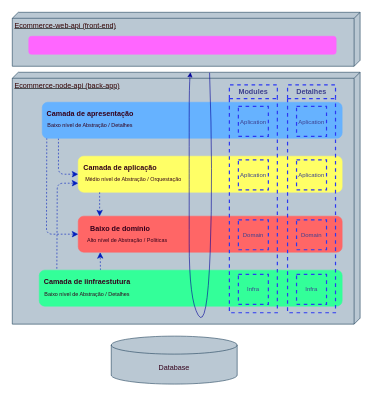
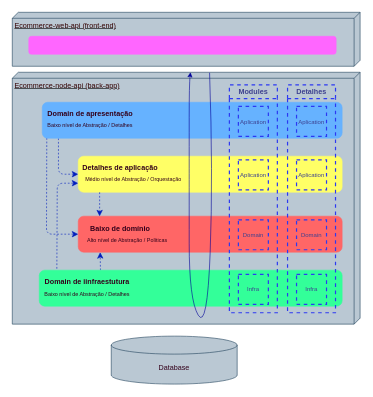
(90, 114) -> (90, 114)
(120, 168) -> (120, 168)
(87, 282) -> (87, 282)
